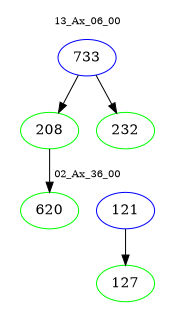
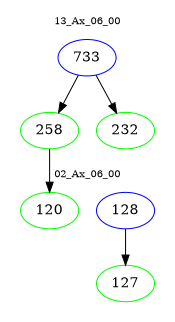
(50, 131) -> (50, 131)
(88, 175) -> (88, 175)
(50, 211) -> (50, 211)
(126, 211) -> (126, 211)
